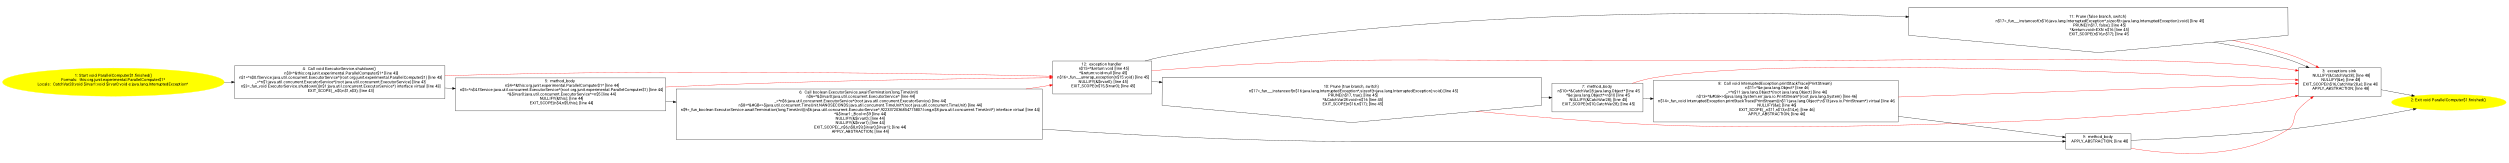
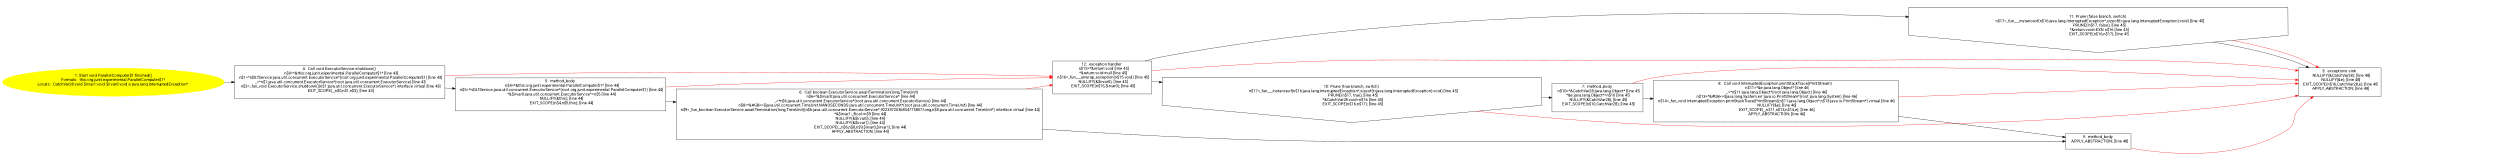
(2449, 102) -> none
